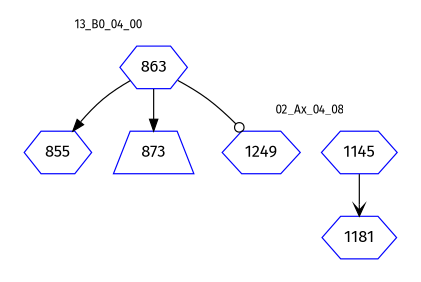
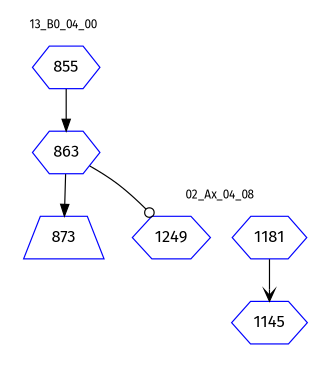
(104, 99) -> (66, 104)
(359, 189) -> (269, 274)
